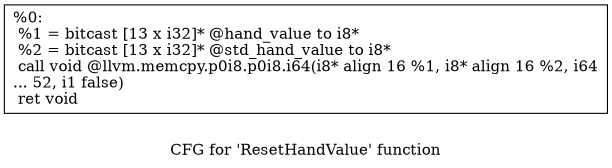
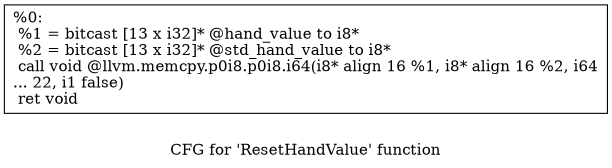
(69, 83) -> (69, 83)
